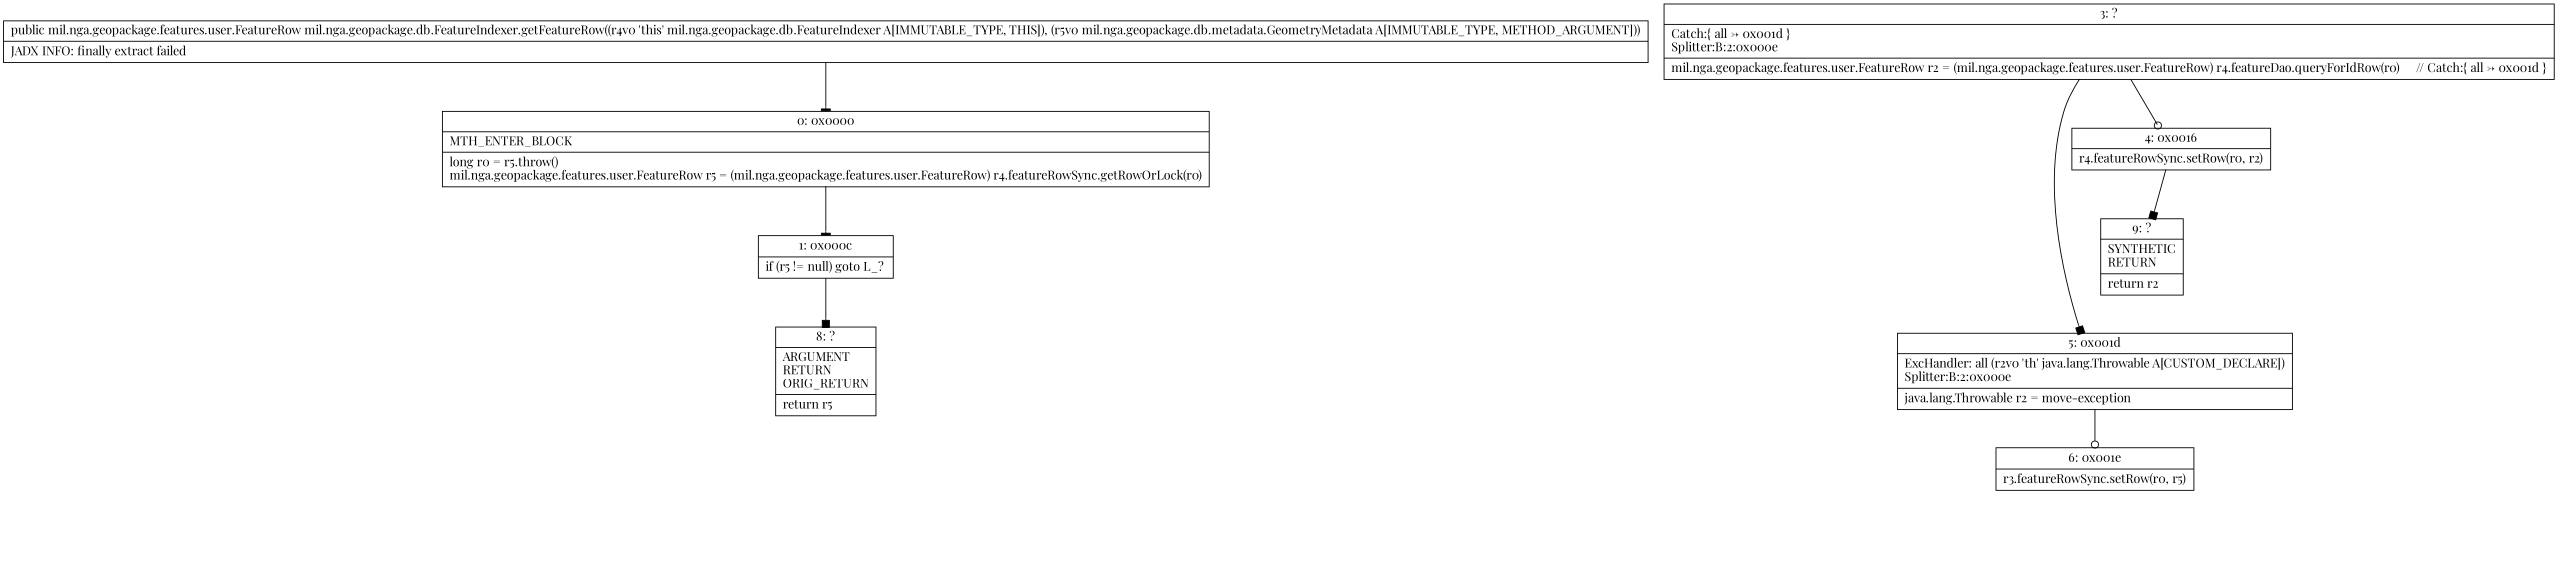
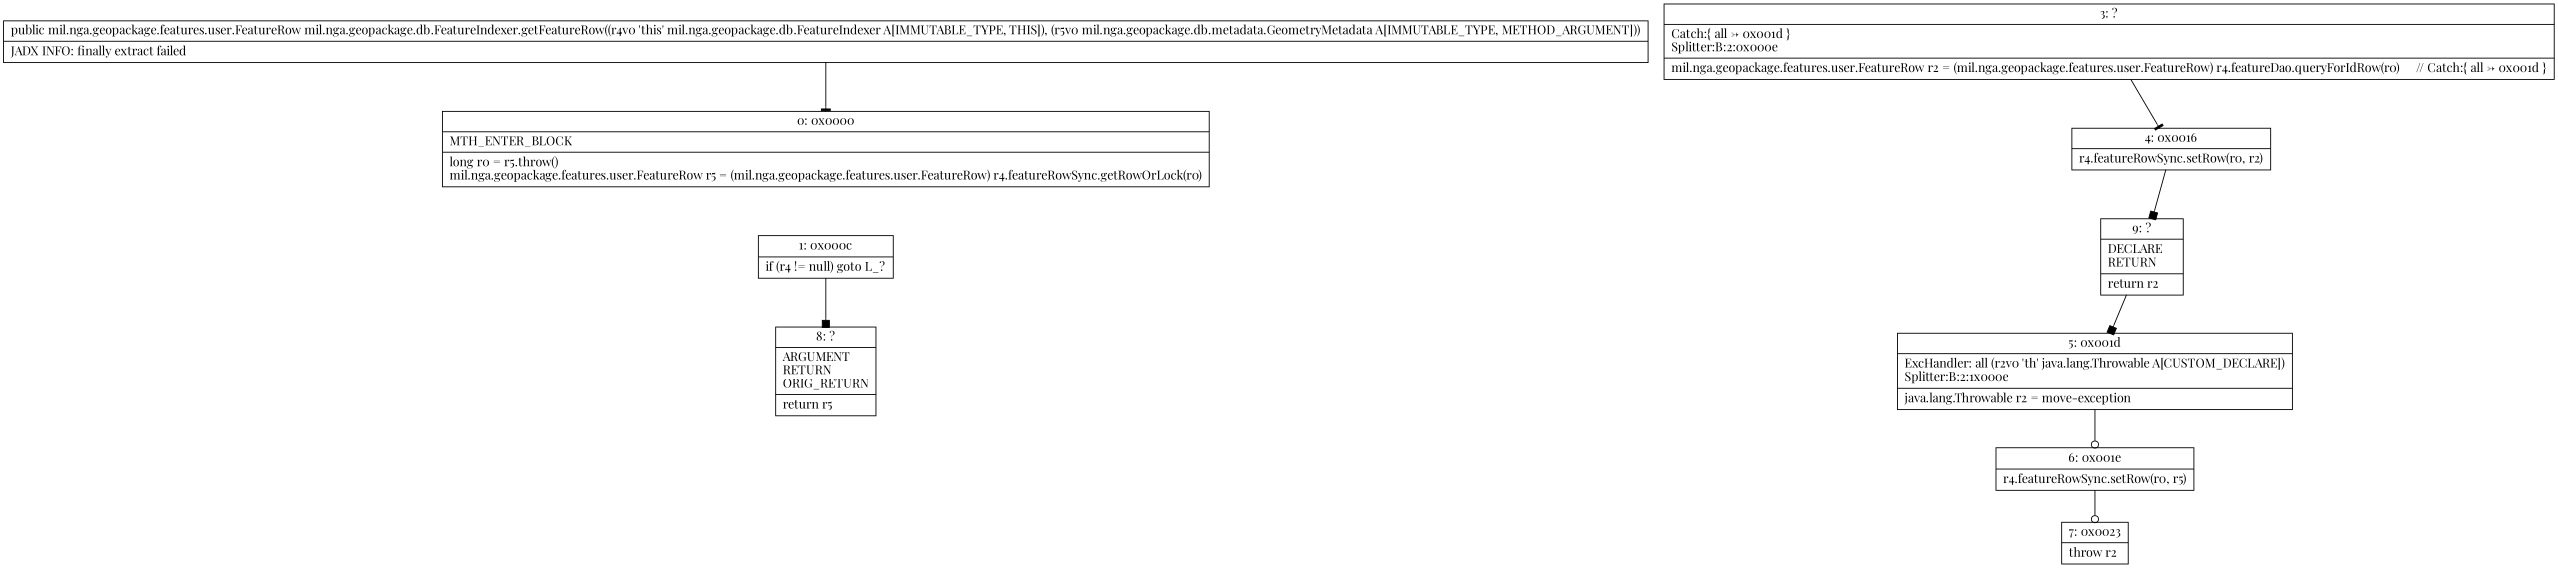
(2144, 102) -> (2144, 102)
(2055, 201) -> (2120, 310)
(826, 209) -> none
(2142, 249) -> (2135, 249)
(825, 267) -> (826, 267)
(1958, 377) -> (1957, 377)
(2094, 479) -> (2095, 479)
none -> (2095, 543)
